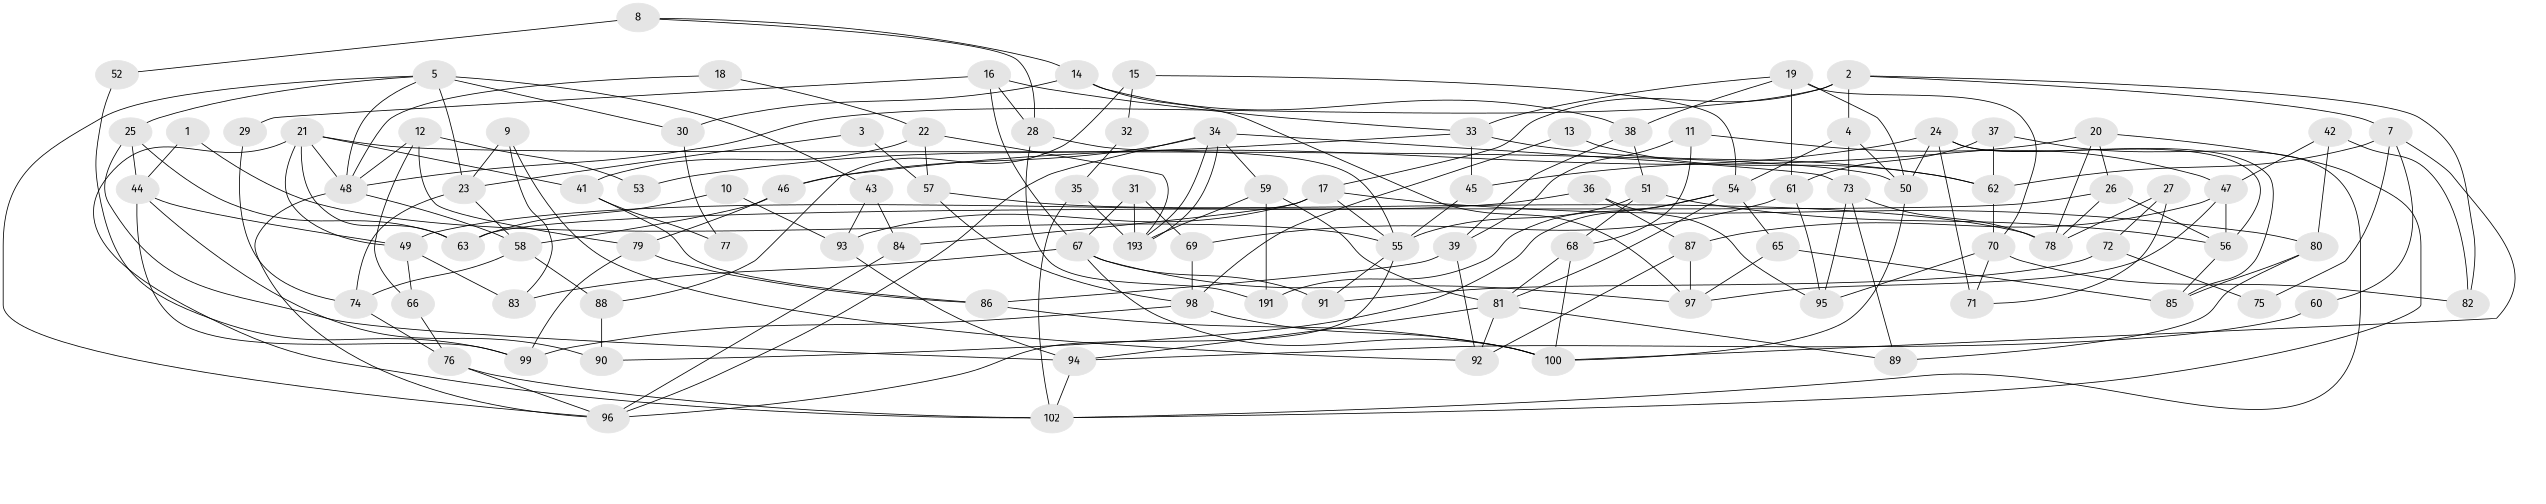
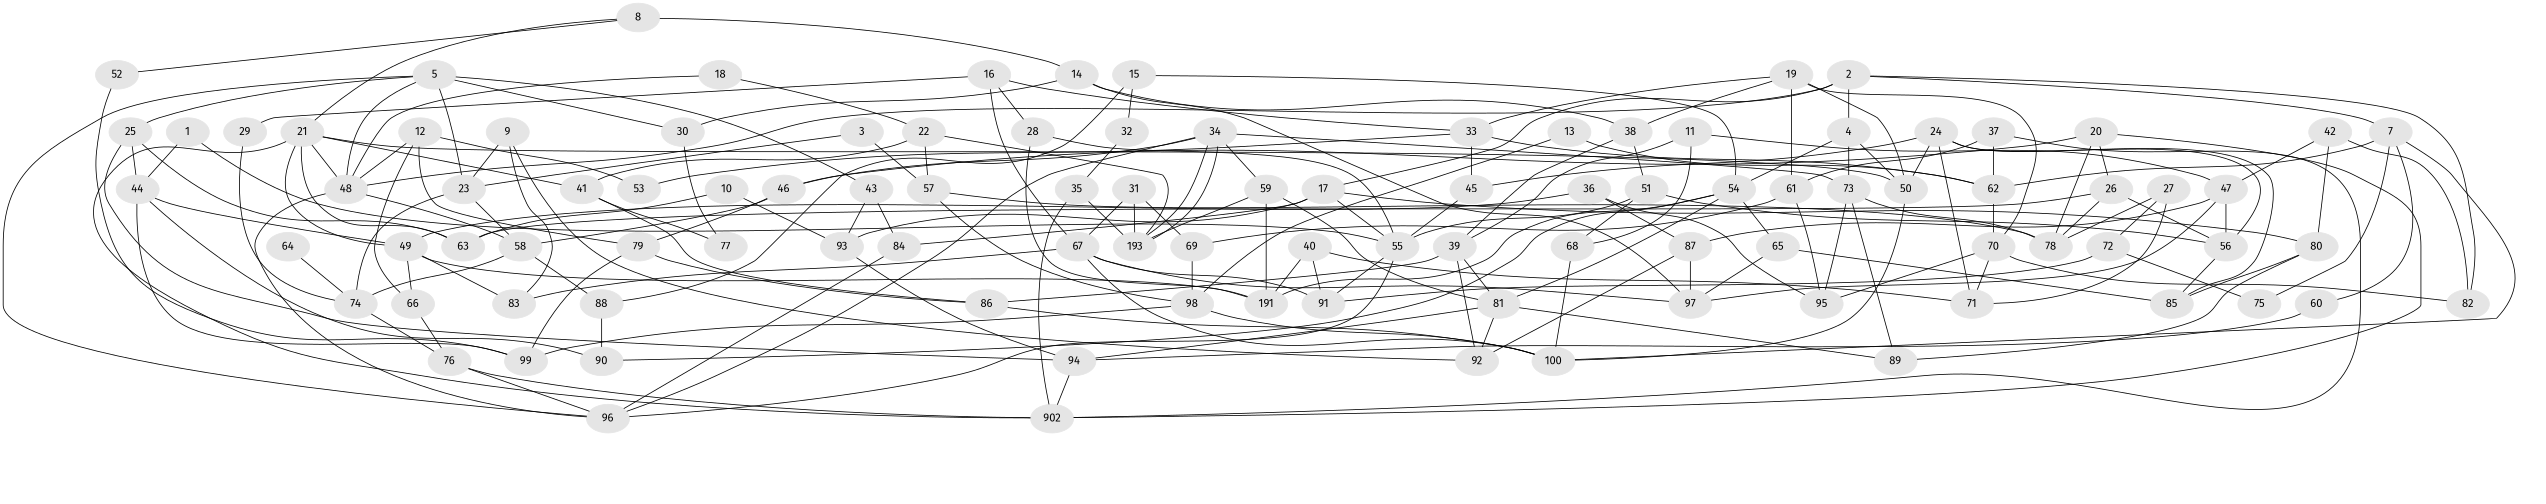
(871, 33) -> (456, 44)
none -> (288, 247)
none -> (1310, 247)
(1536, 275) -> (1477, 275)
none -> (814, 280)
(1052, 419) -> (1052, 419)
